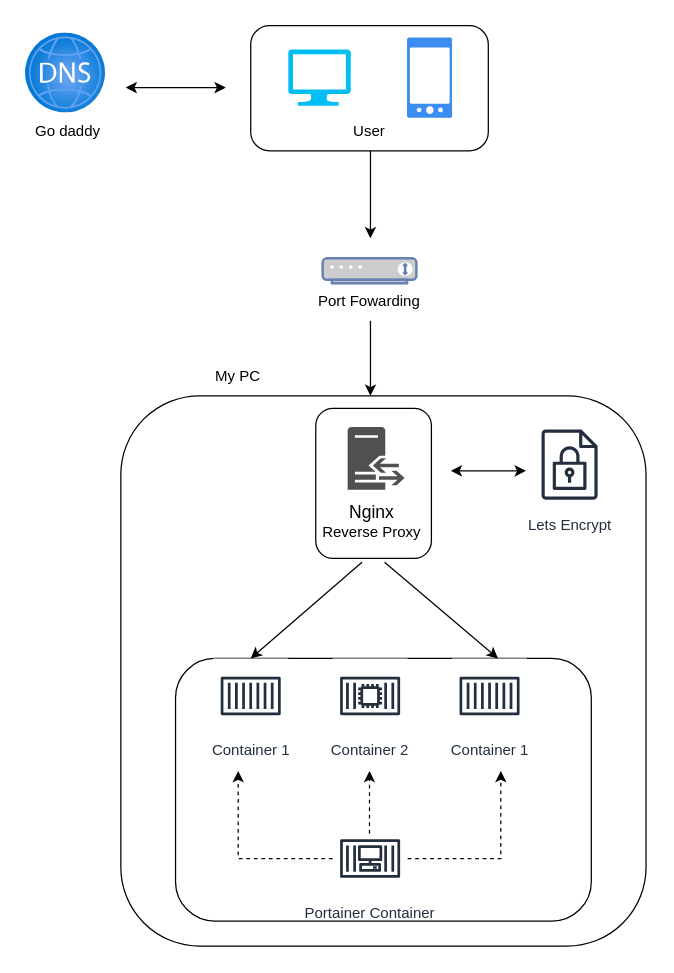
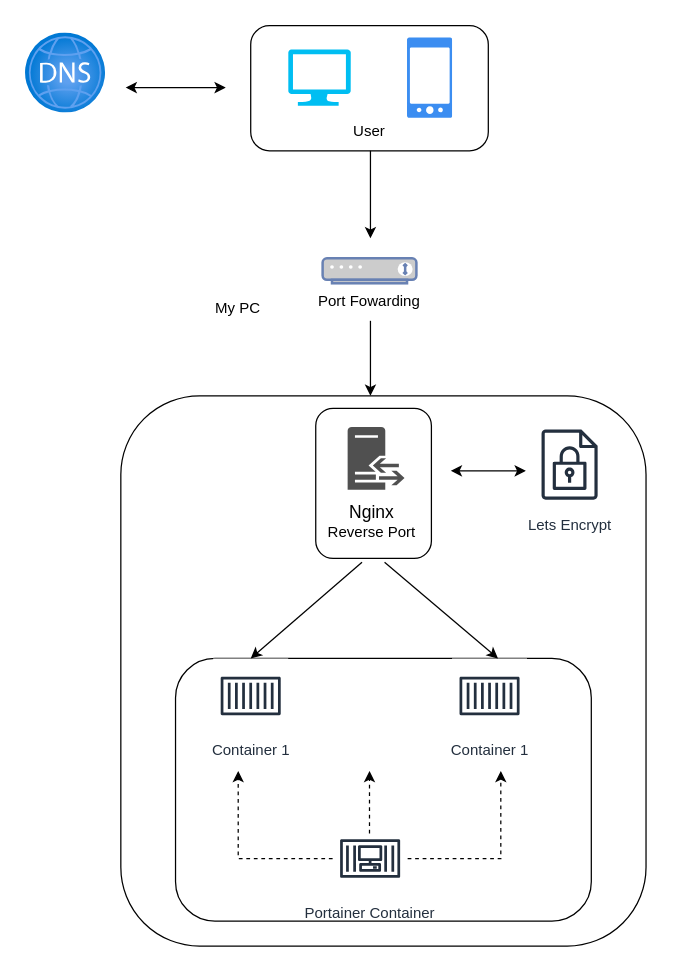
(68, 132) -> none
(238, 377) -> (238, 308)
(372, 521) -> (372, 521)
(370, 696) -> none
